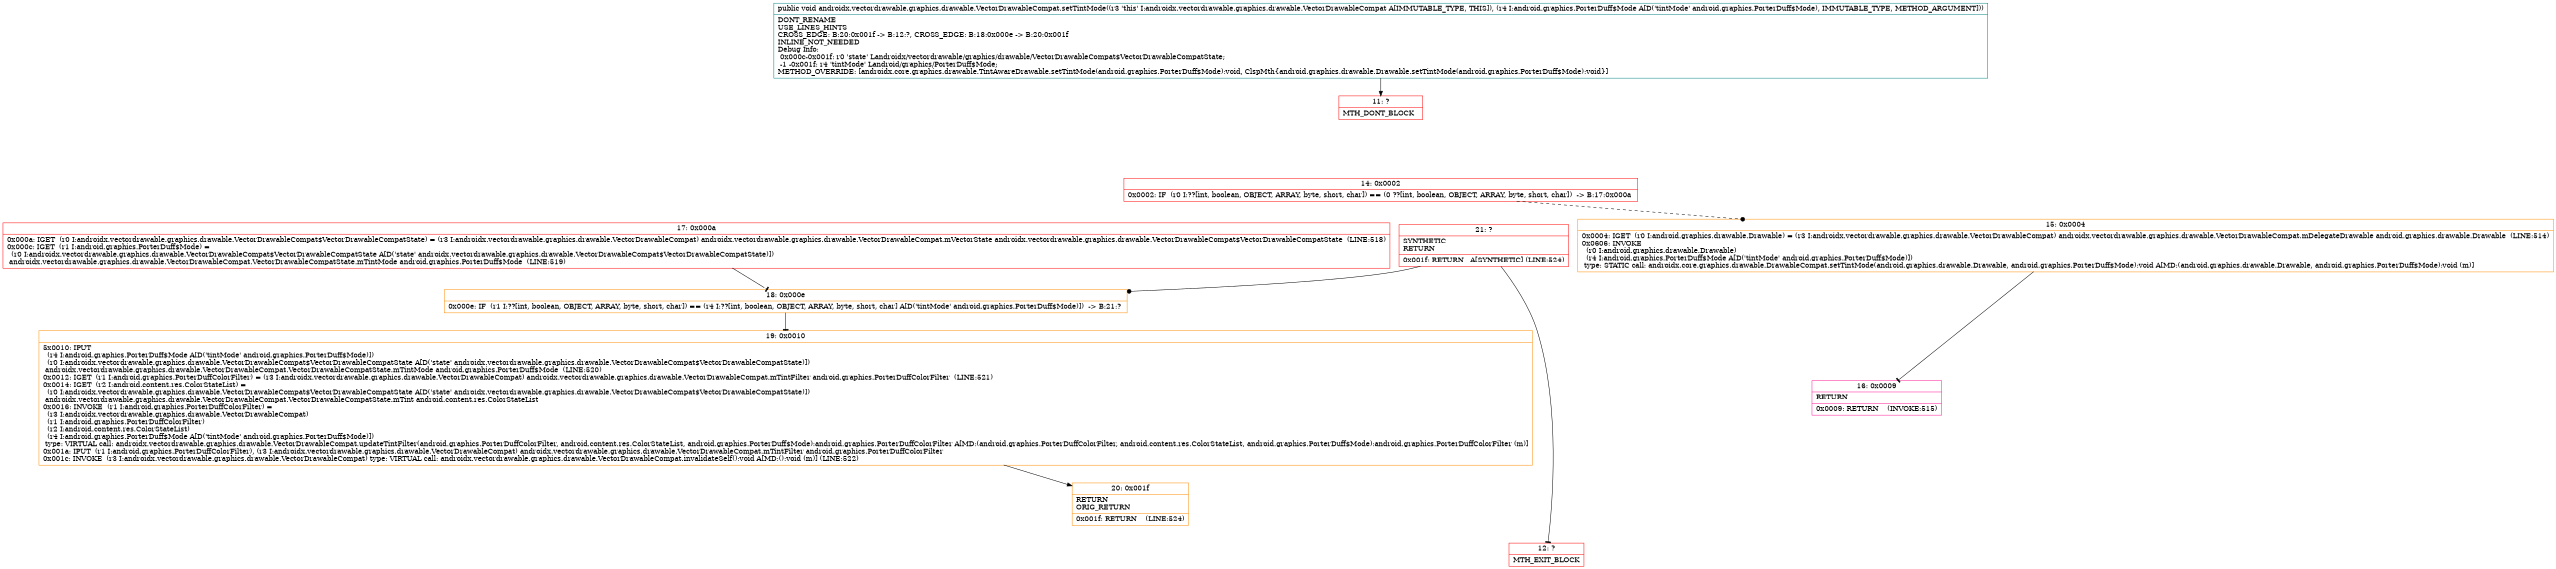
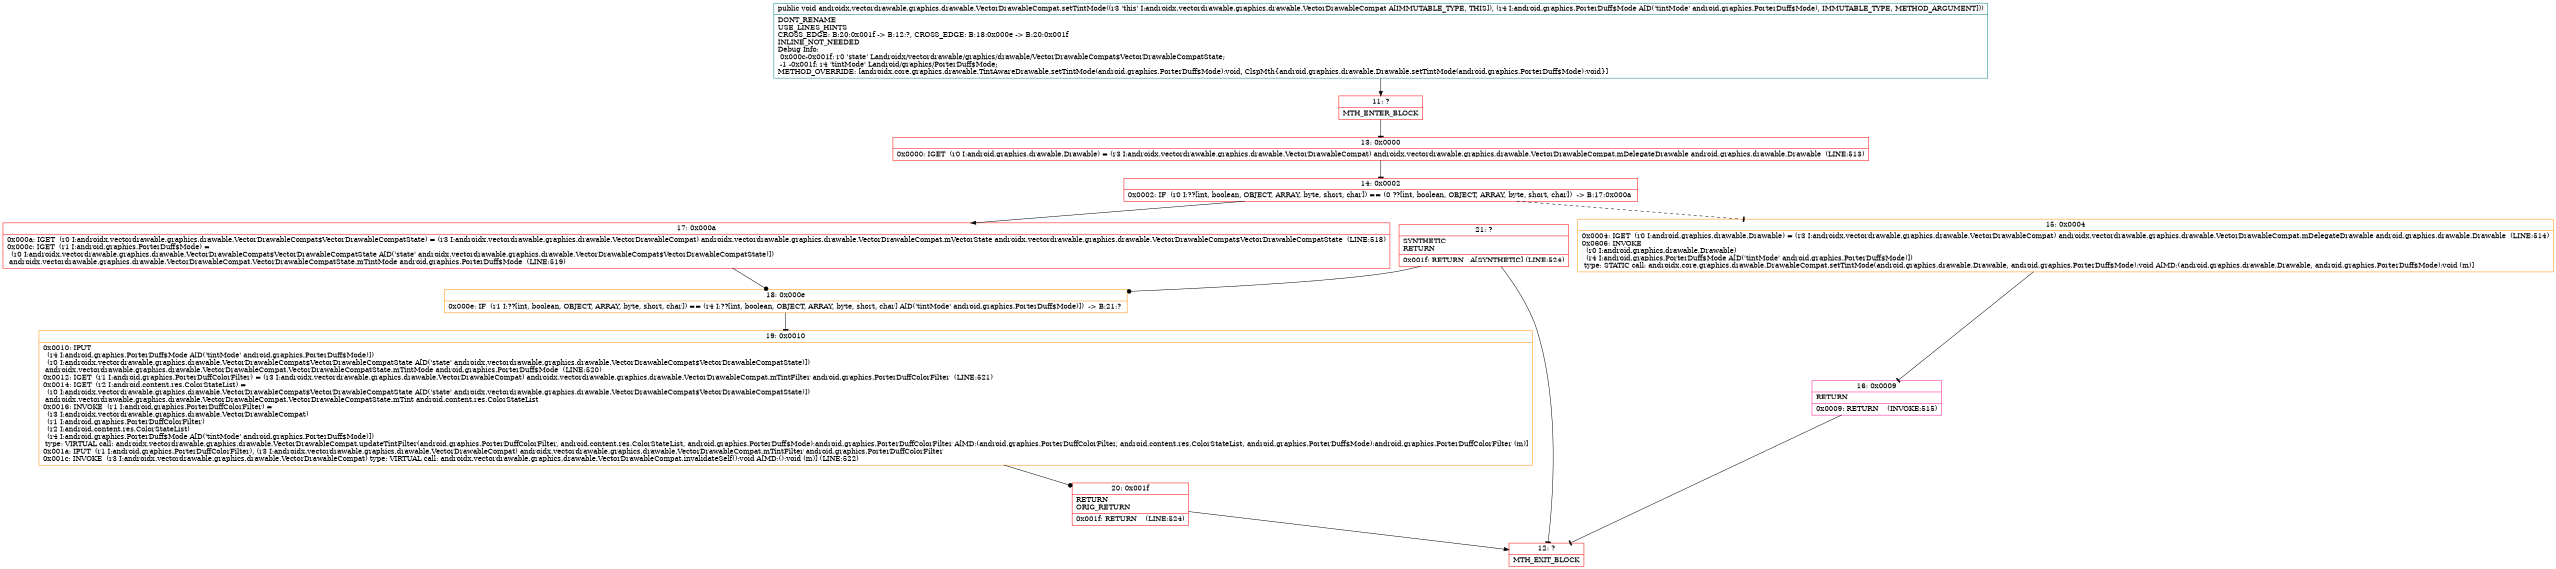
(1379, 113) -> (1381, 113)
none -> (1381, 149)
(1629, 210) -> (1629, 210)
none -> (1110, 212)
(748, 278) -> (748, 278)
(69, 348) -> (69, 348)
(1036, 475) -> (1036, 475)
none -> (1707, 479)
(1130, 504) -> (1130, 504)
none -> (1346, 530)
